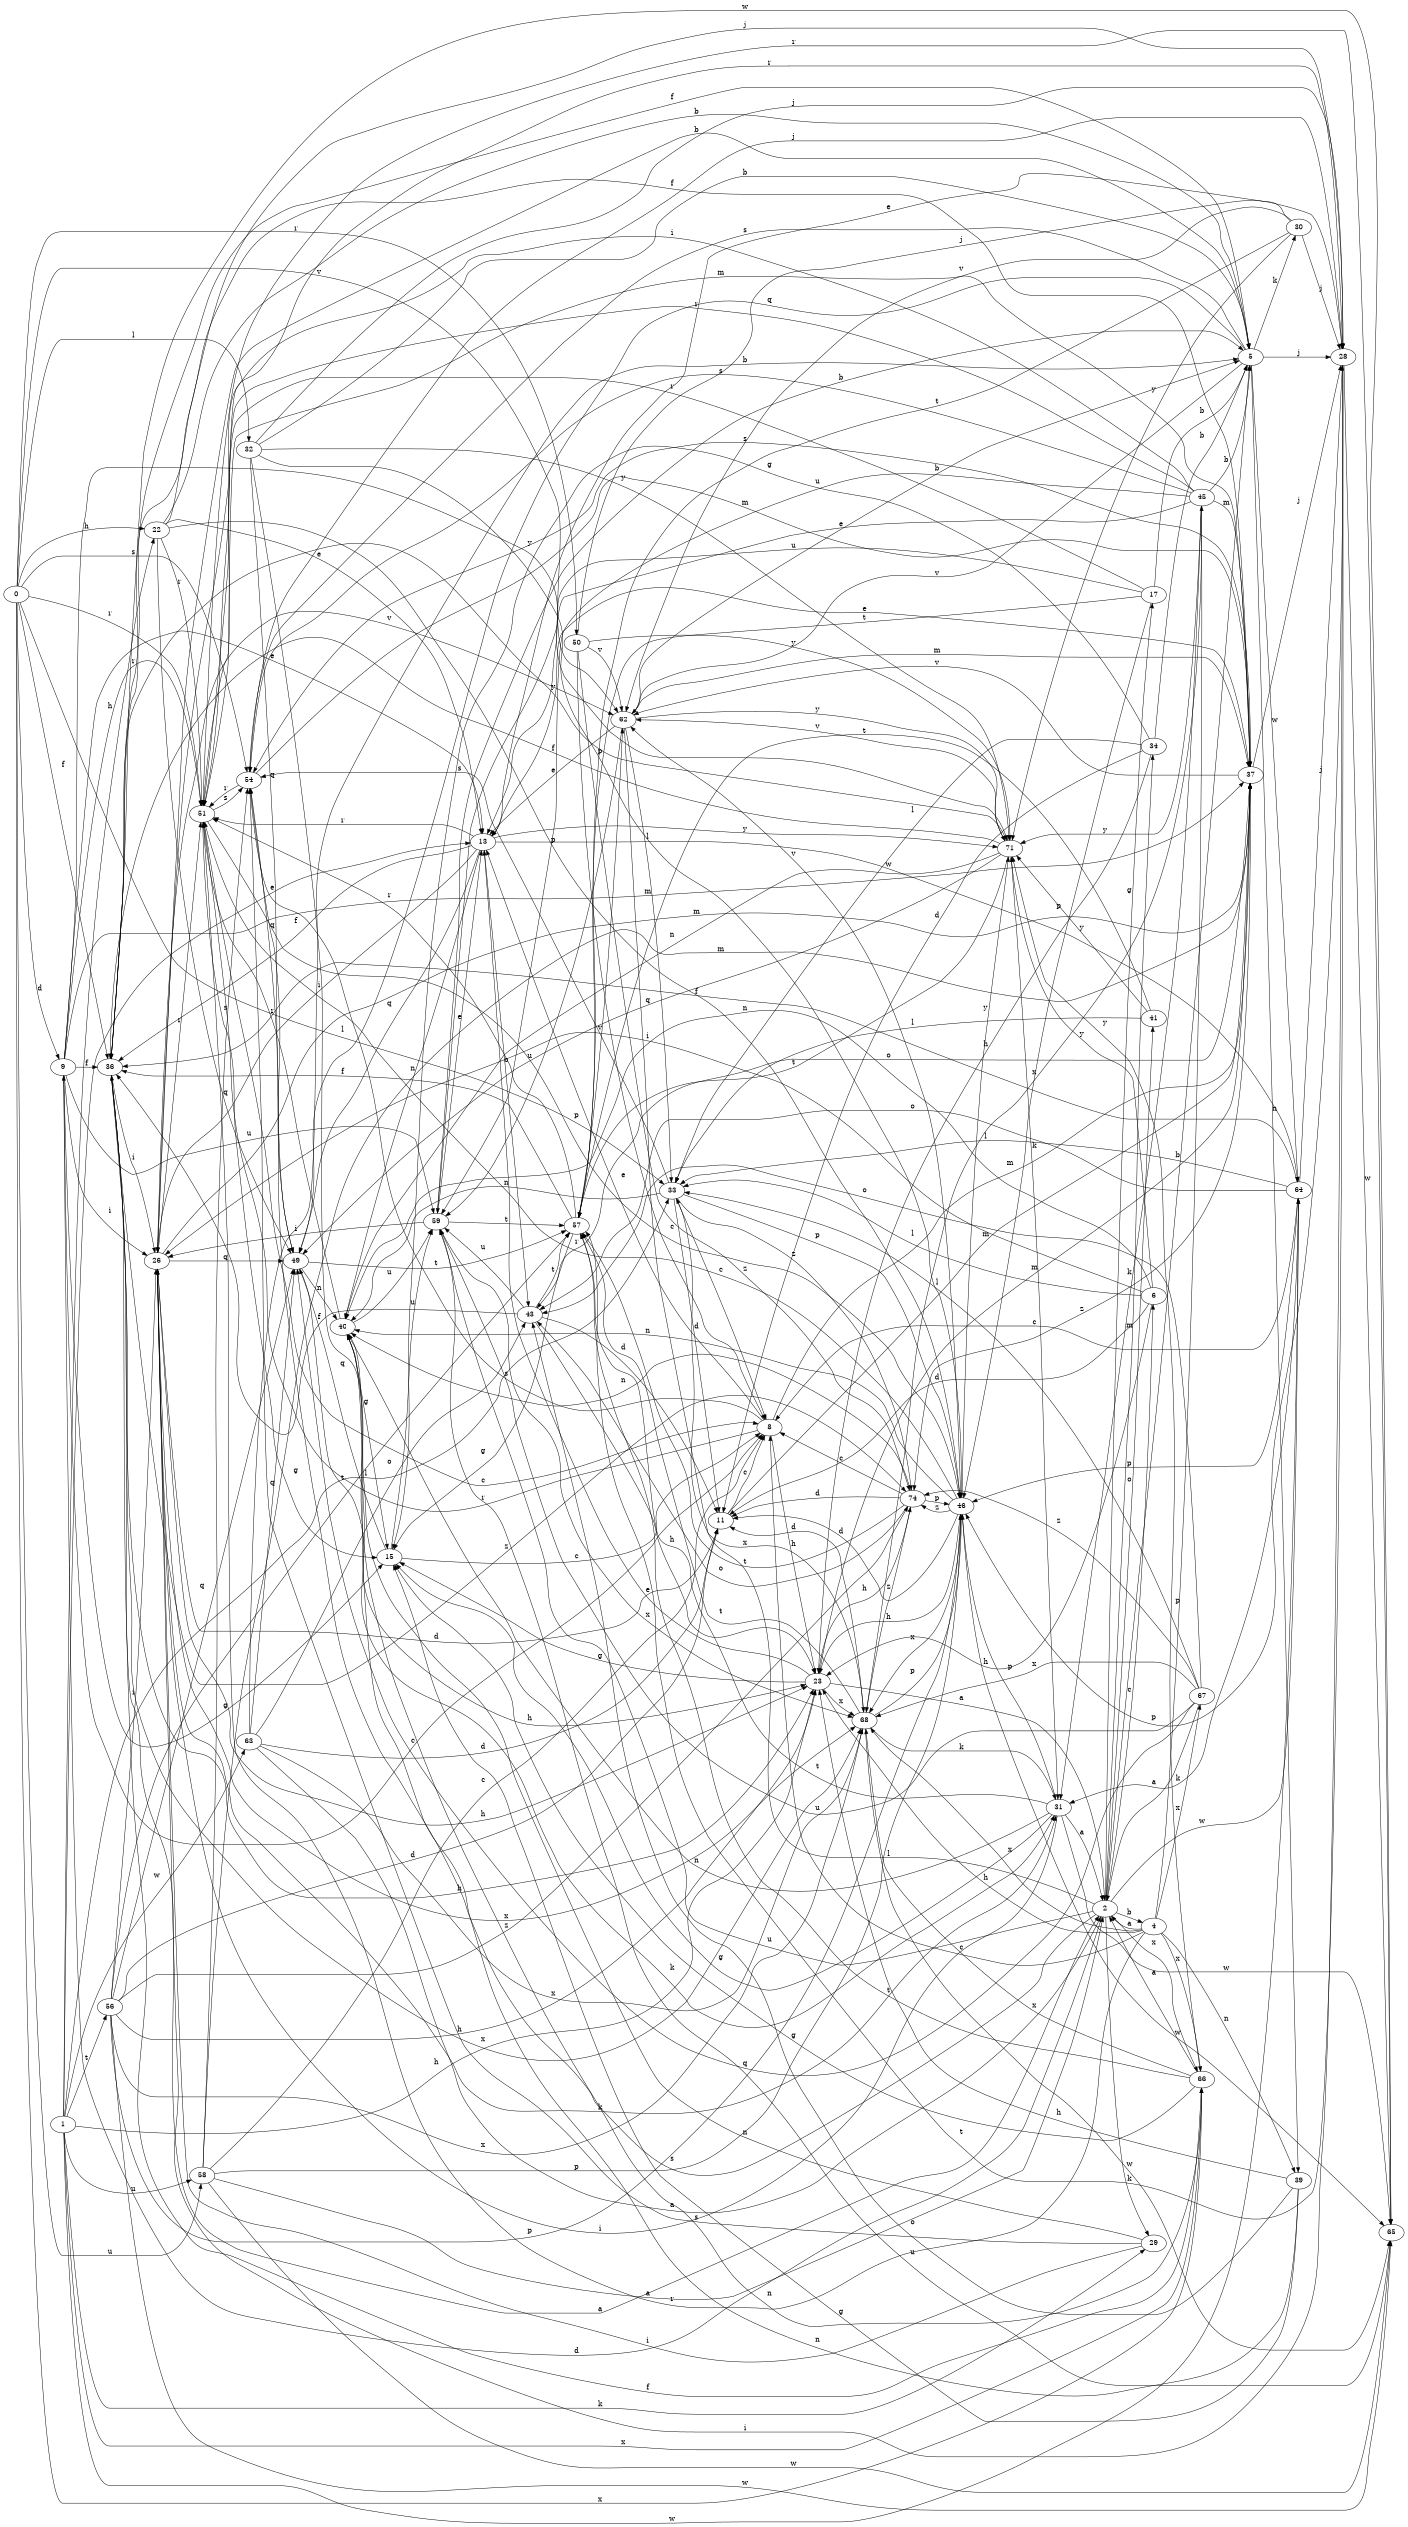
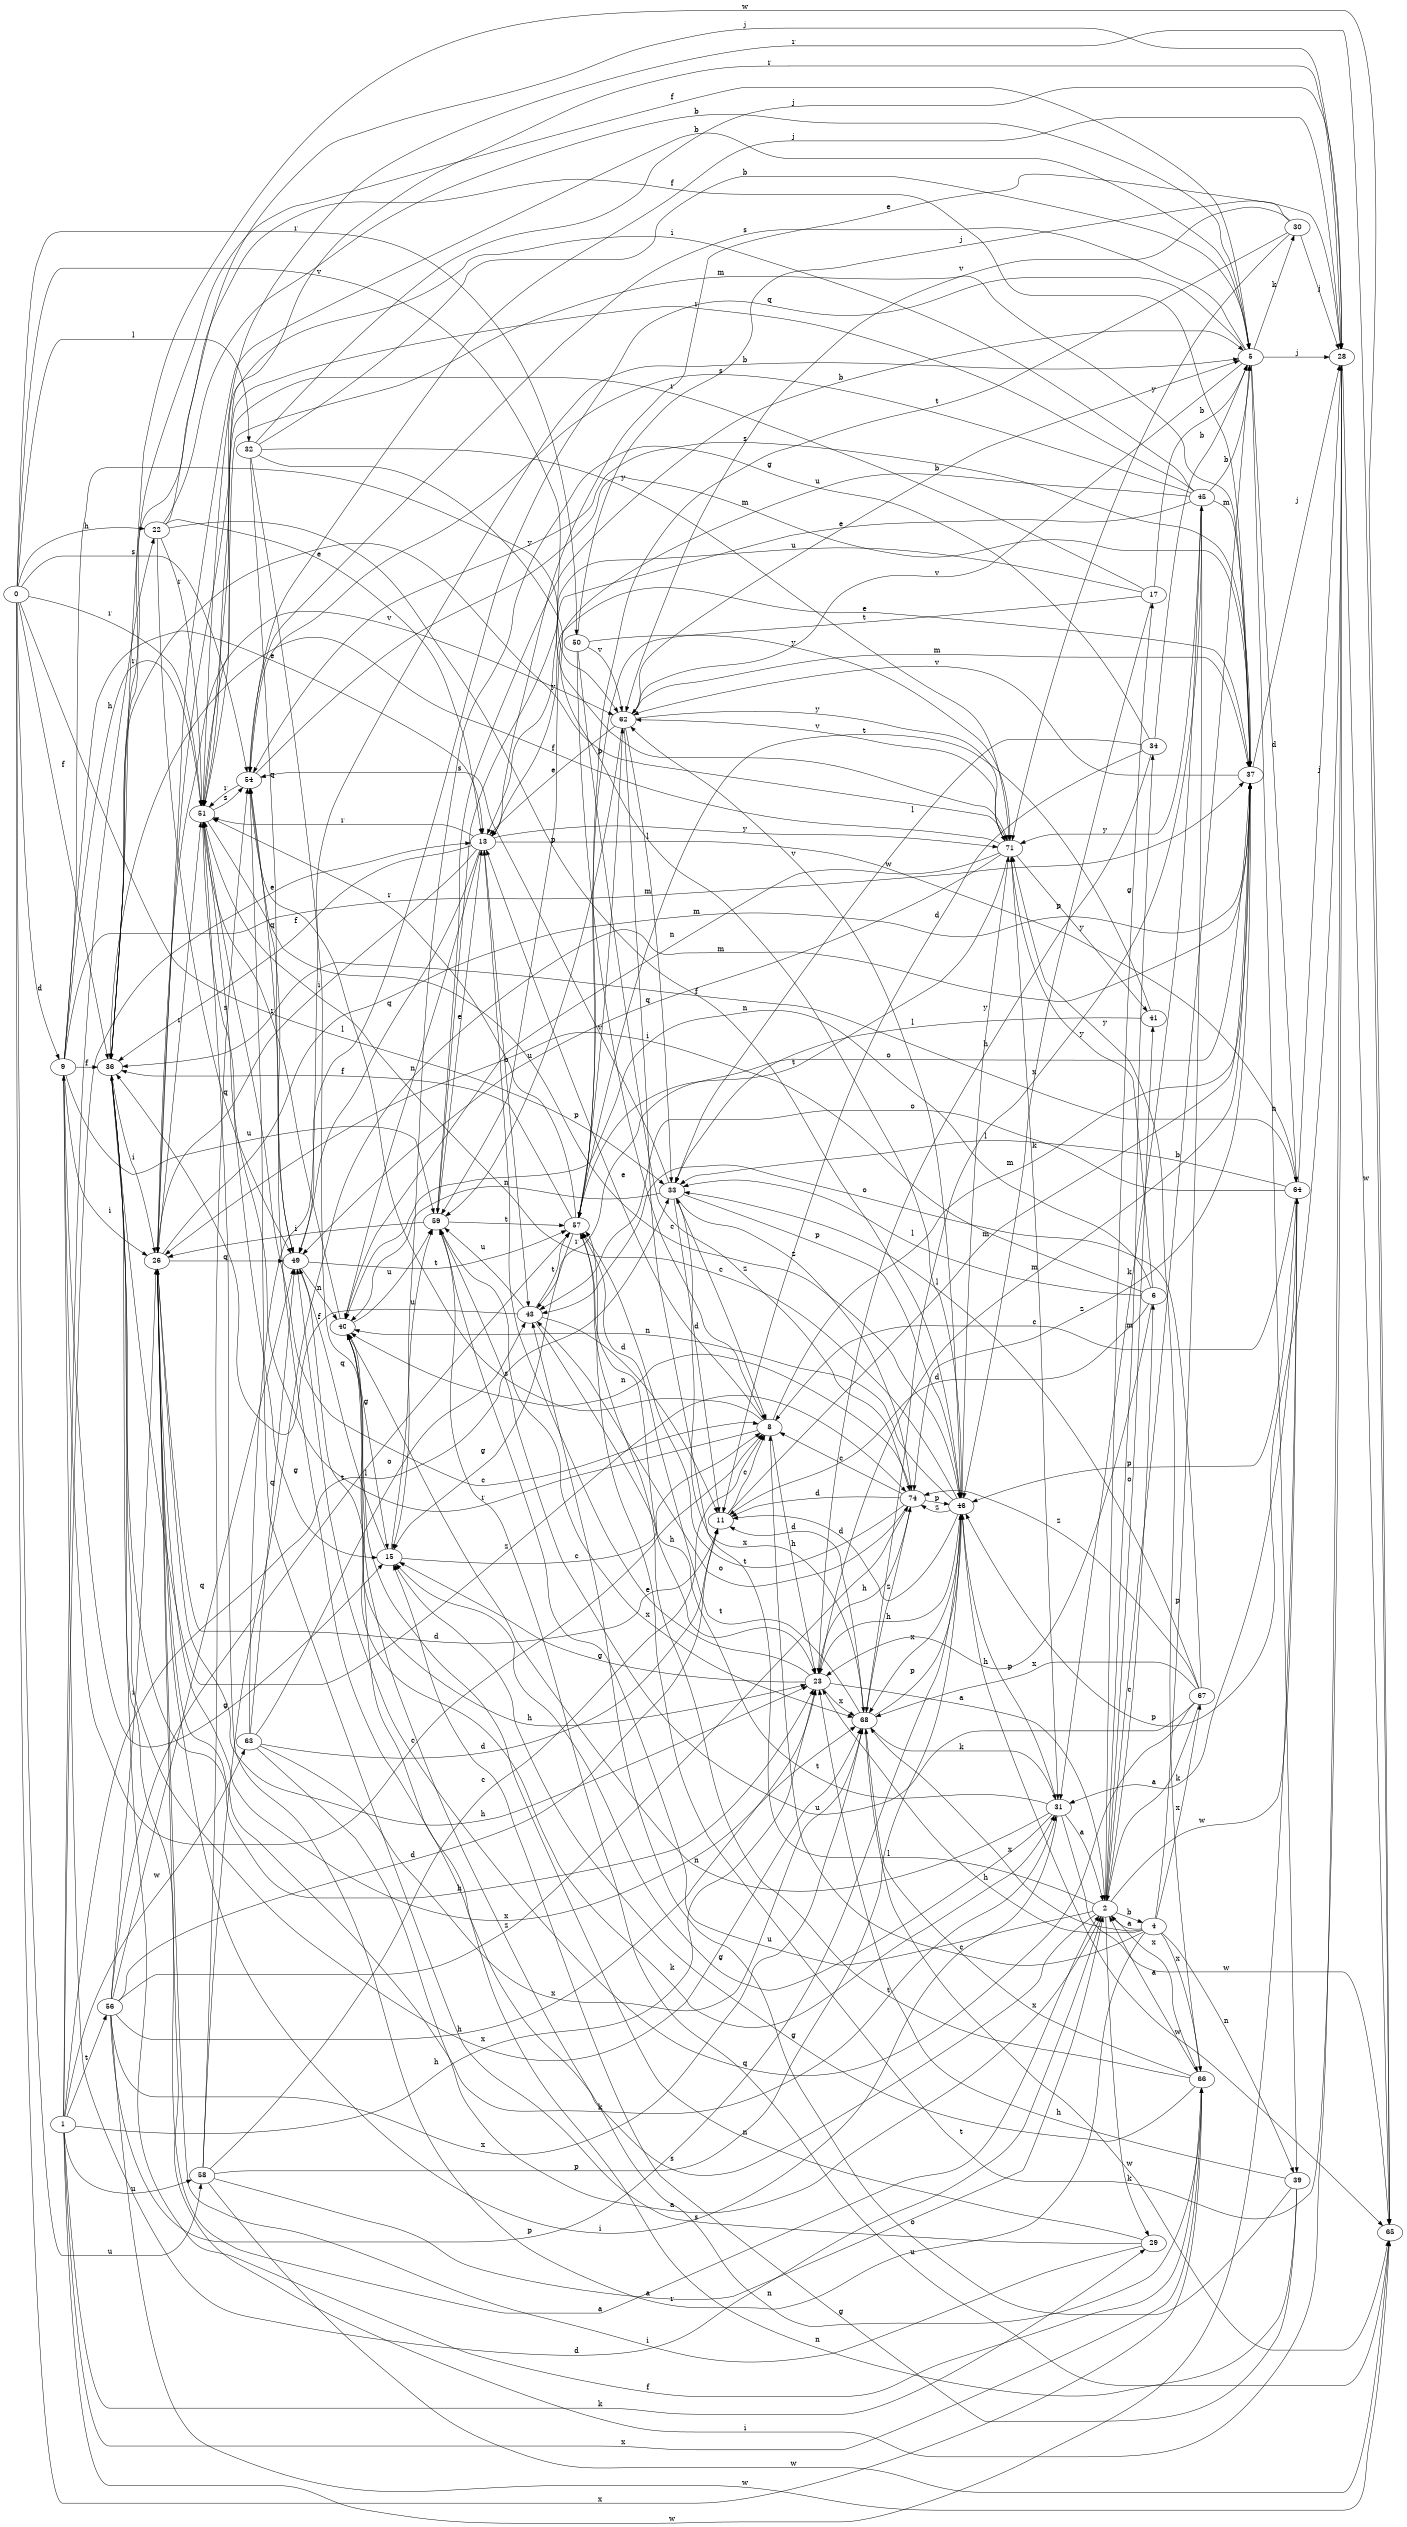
(1275, 721) -> (1274, 745)
(1084, 935) -> (1081, 932)
